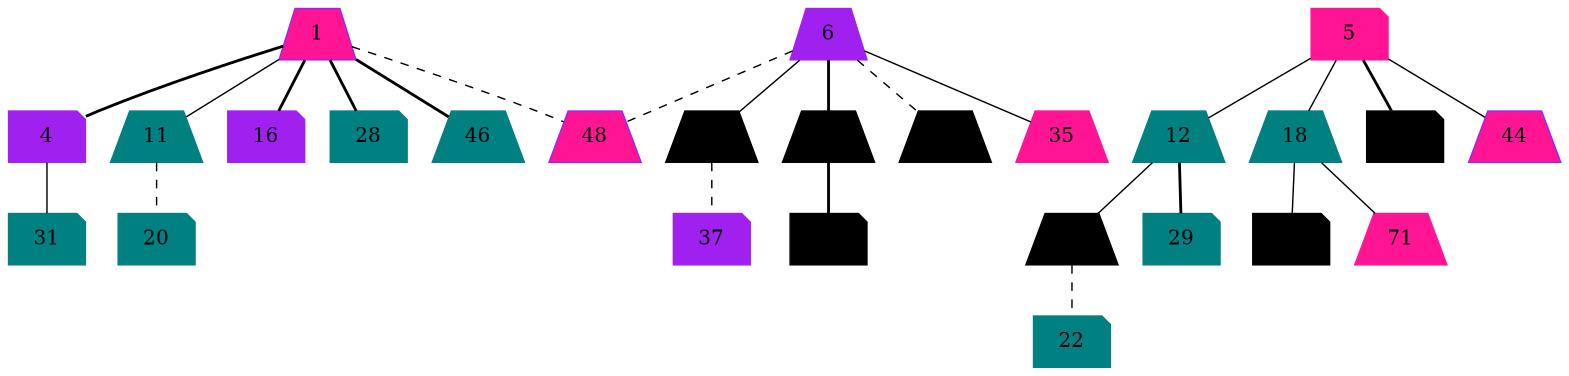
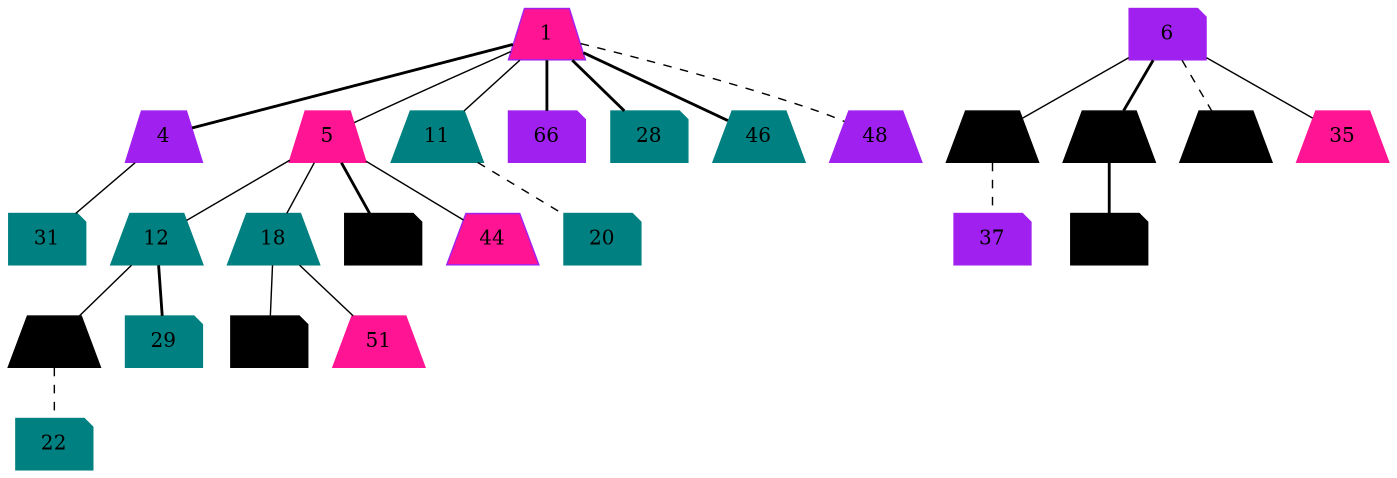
(829, 34) -> (1168, 34)
(1350, 34) -> (328, 137)
(709, 86) -> none
none -> (432, 87)
(47, 137) -> (164, 137)
(266, 137) -> (547, 137)
(595, 137) -> (876, 137)
(1401, 239) -> (379, 342)
